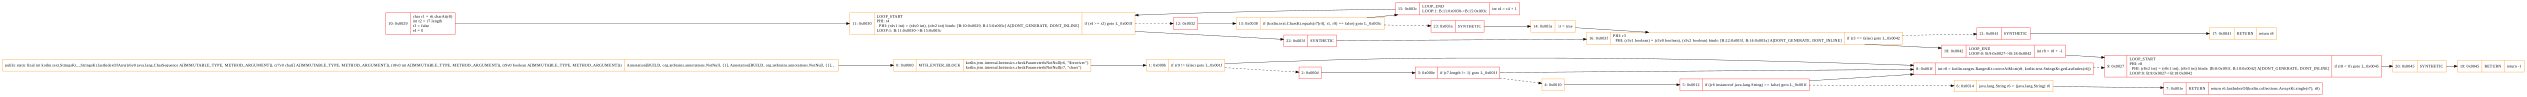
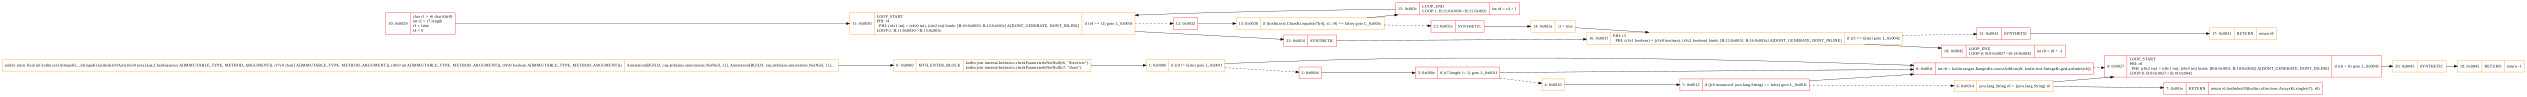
(2084, 56) -> (2082, 80)
